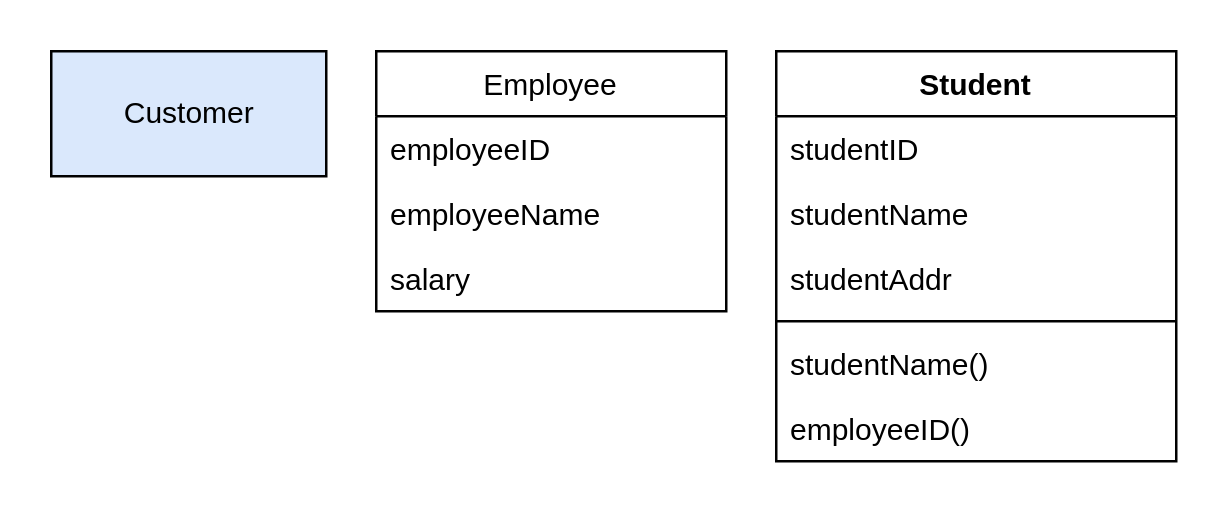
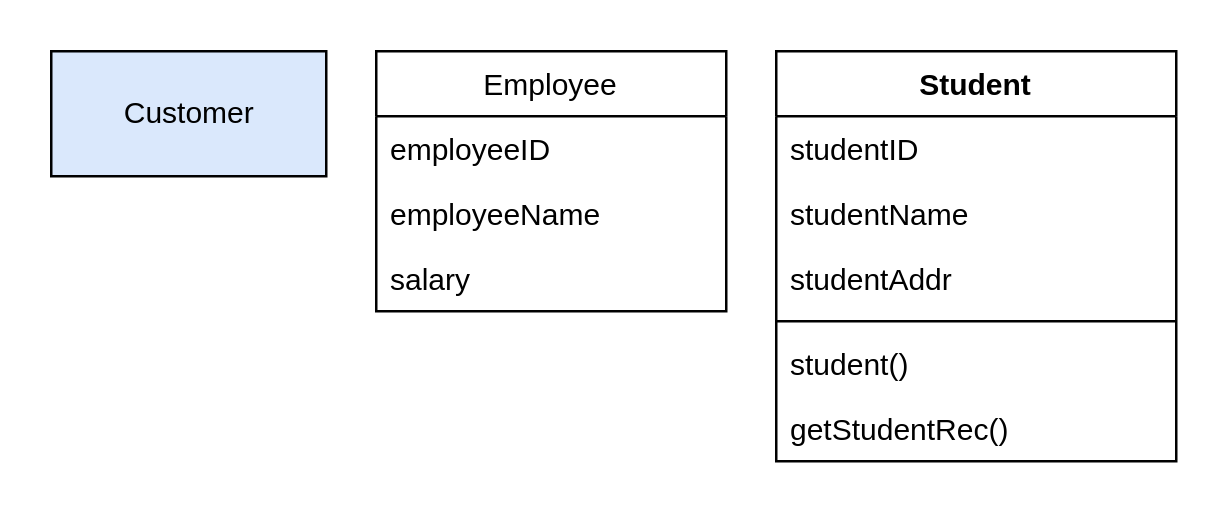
(899, 365) -> (866, 365)
(887, 430) -> (916, 430)
